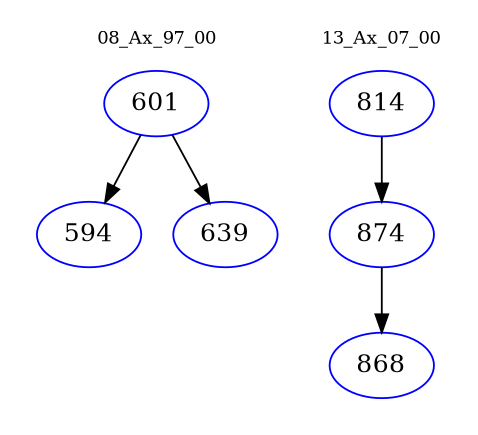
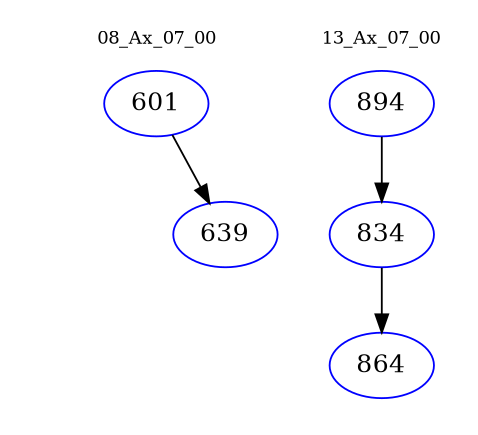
(157, 39) -> (157, 39)
(382, 104) -> (382, 104)
(89, 235) -> none
(382, 235) -> (382, 235)
(382, 365) -> (382, 365)
